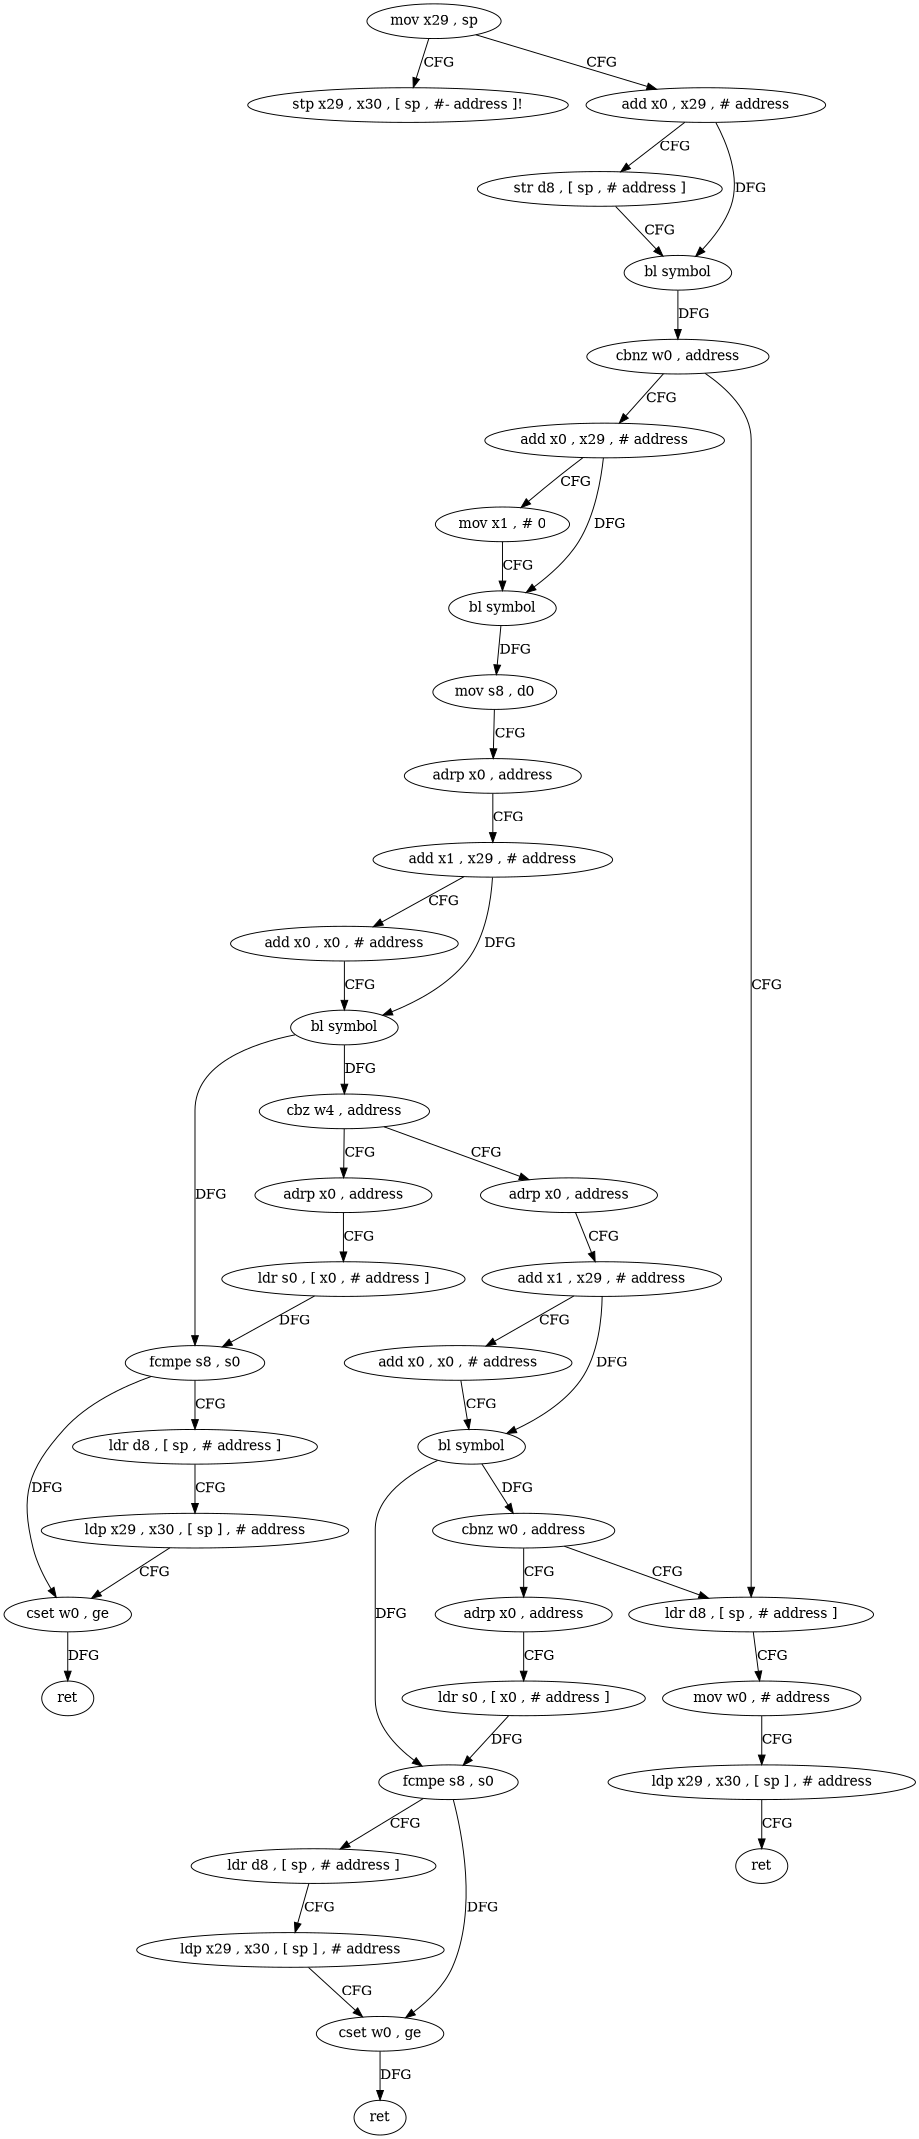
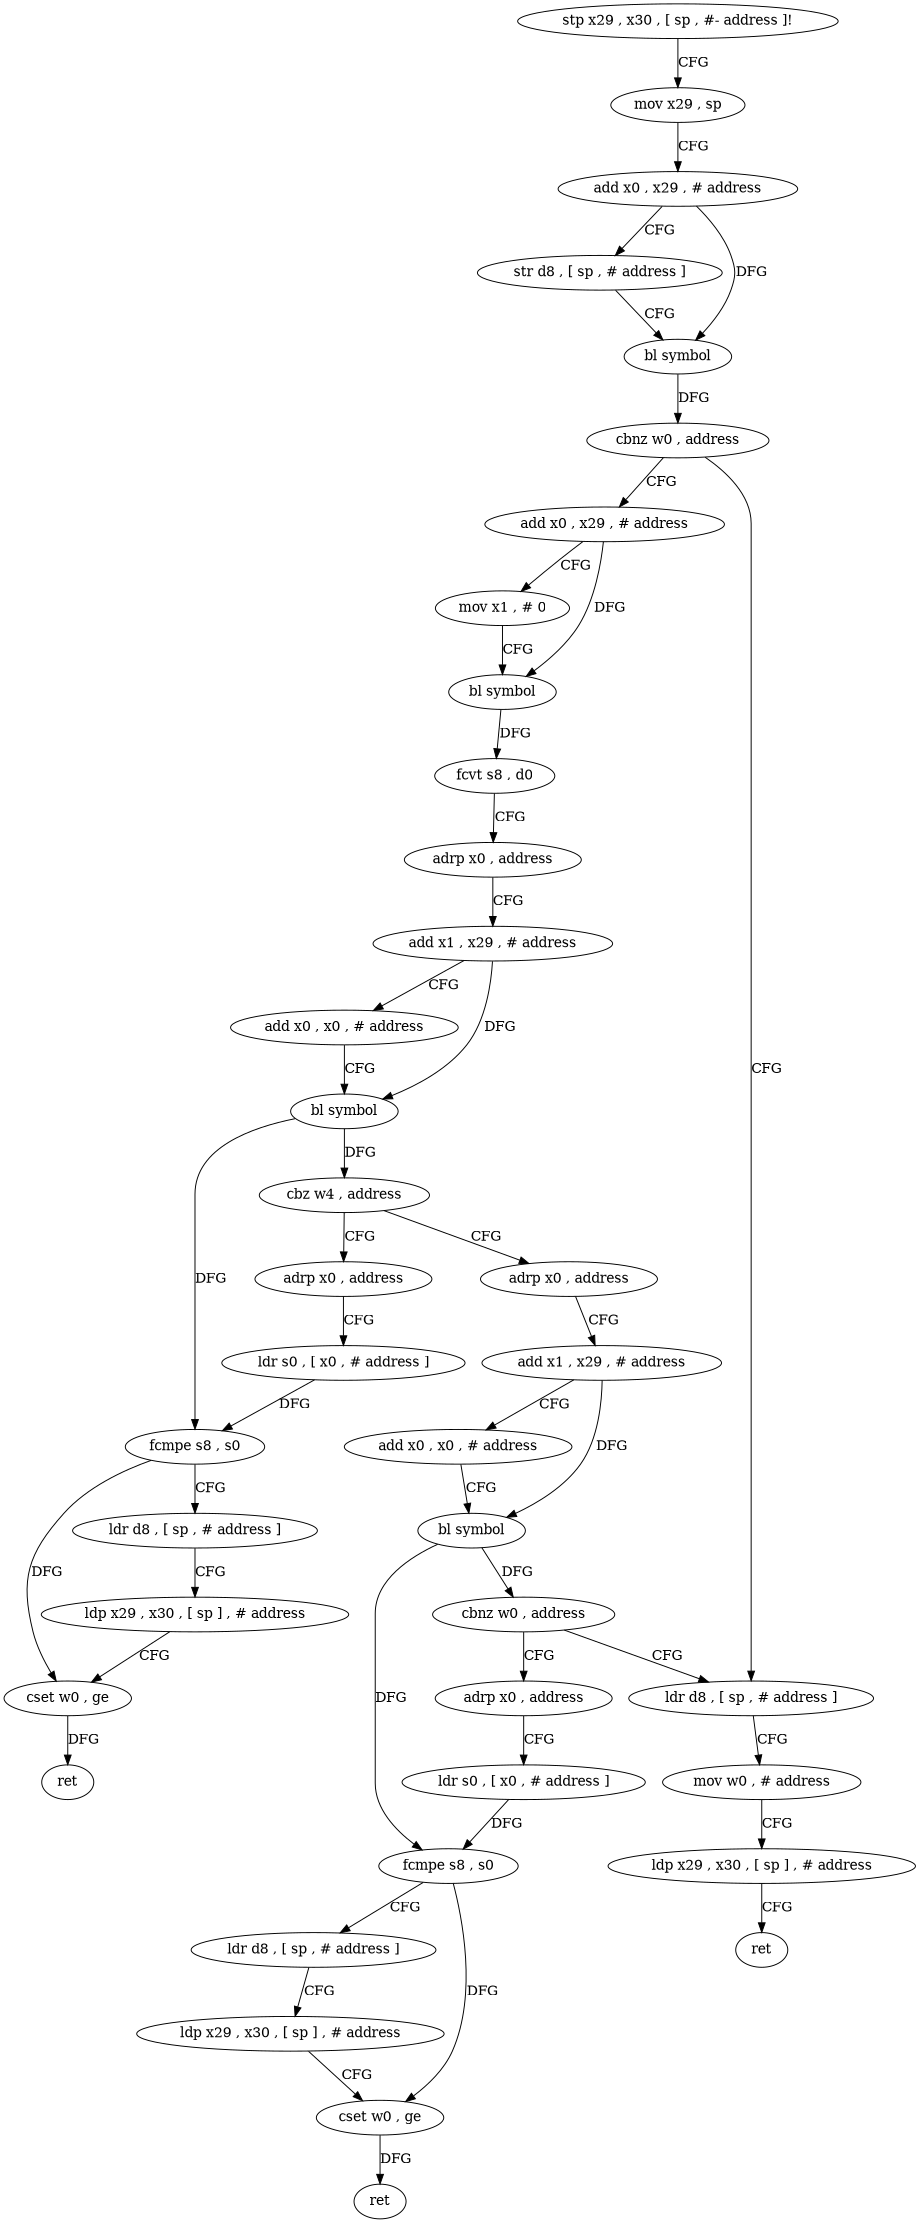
(423, 59) -> (678, 58)
(495, 692) -> (495, 776)
